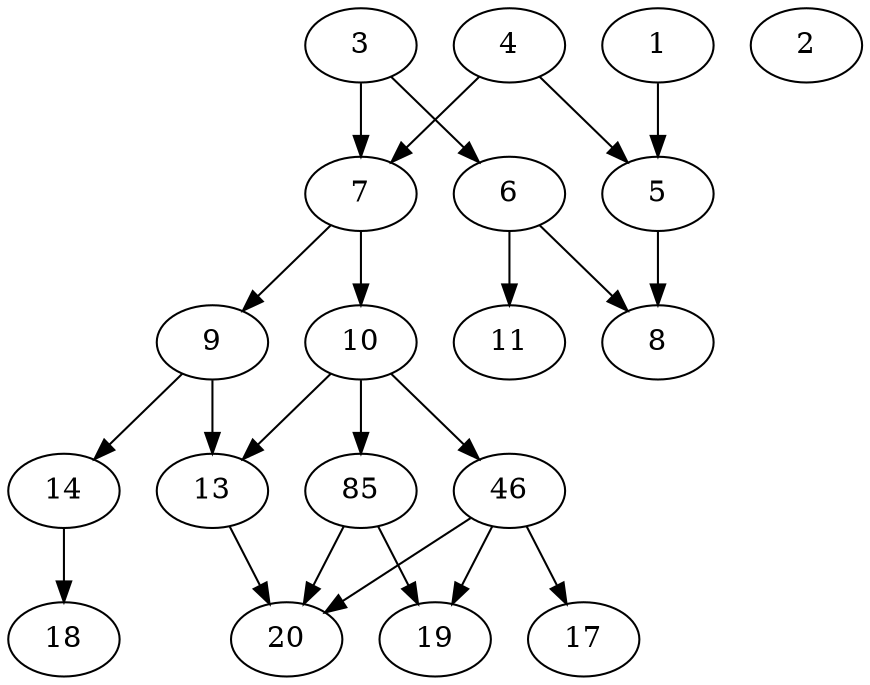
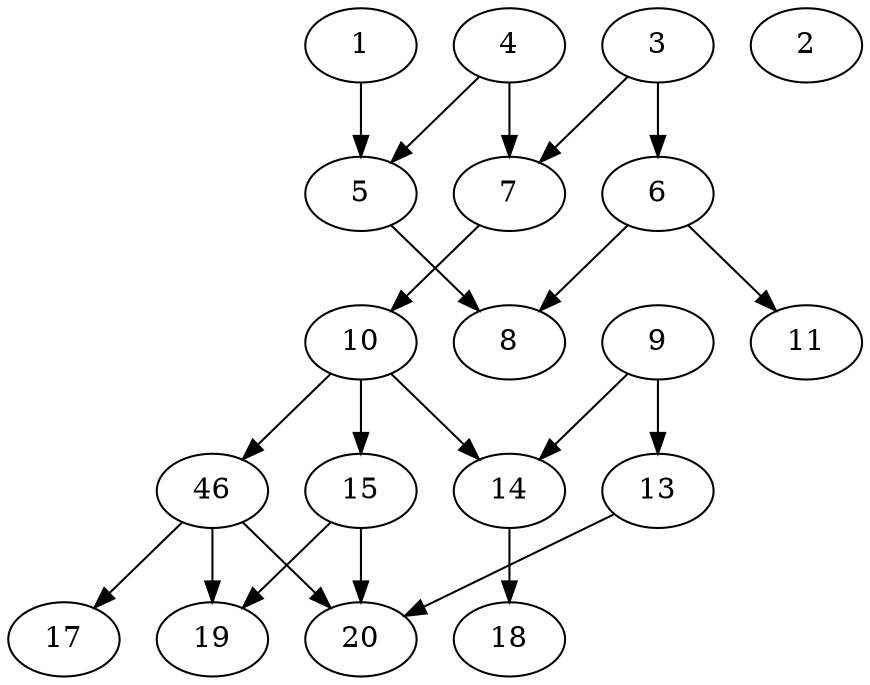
(294, 261) -> none
(294, 409) -> (428, 409)
(361, 491) -> (361, 491)
